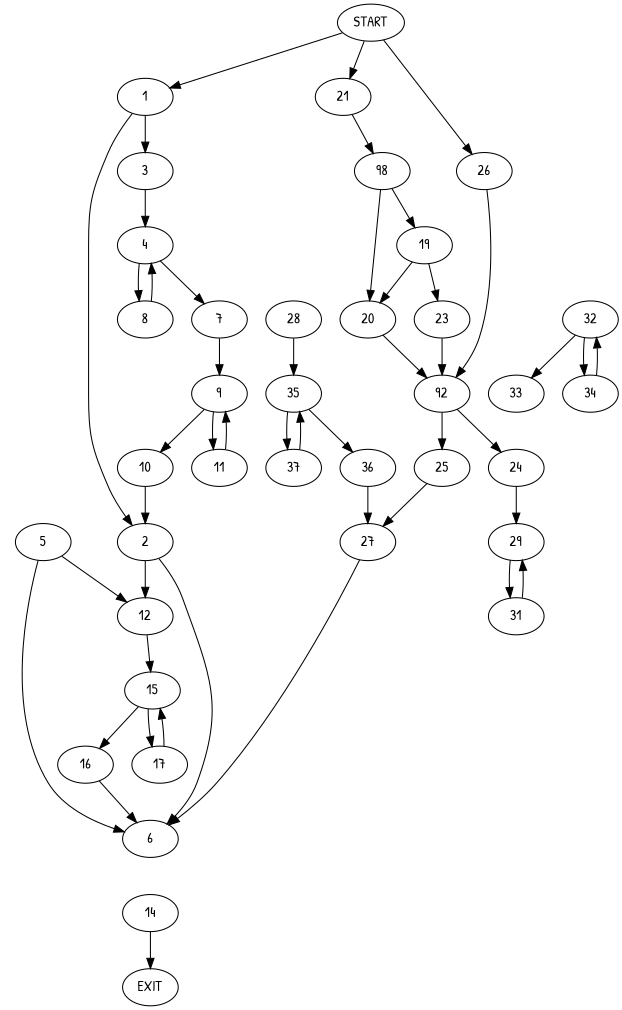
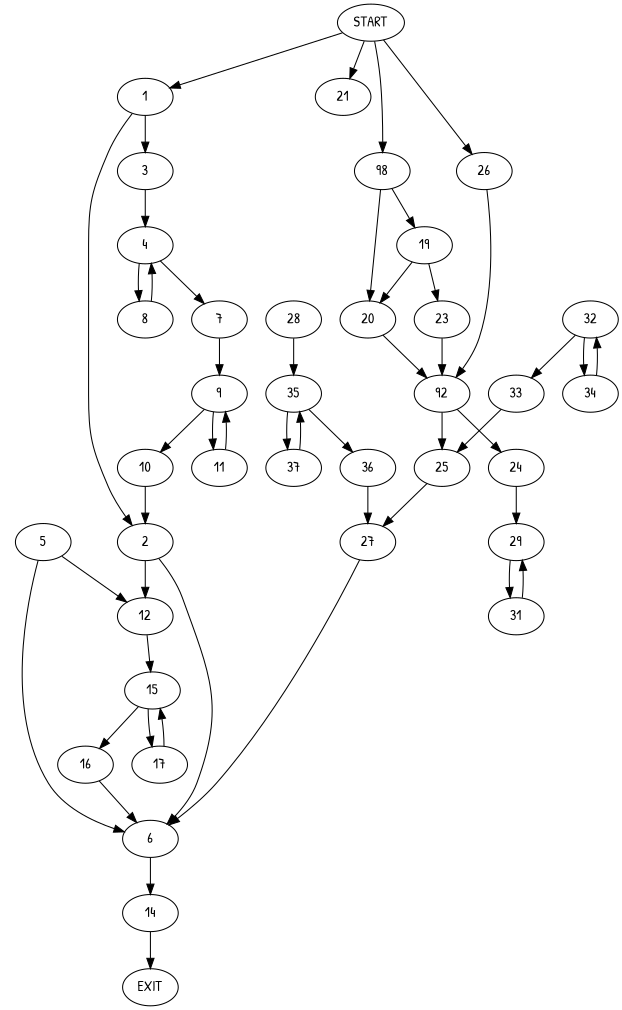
(360, 129) -> (381, 91)
none -> (484, 426)
none -> (150, 871)
